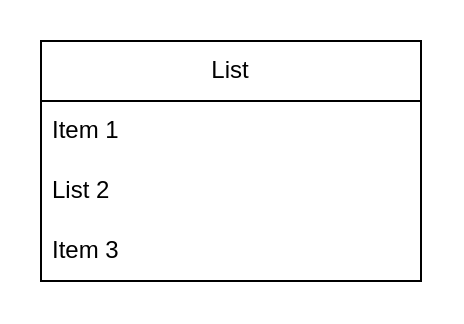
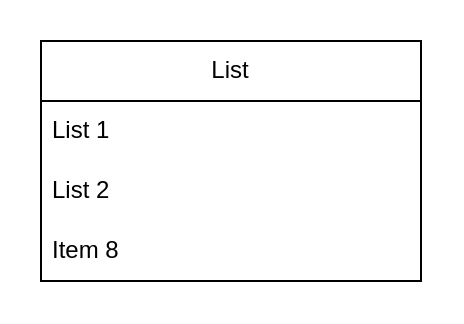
(90, 131) -> (87, 131)
(90, 251) -> (90, 251)
